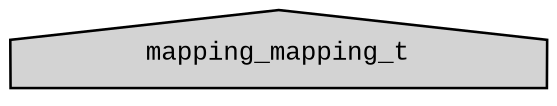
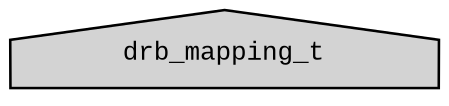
(279, 53) -> (225, 53)
